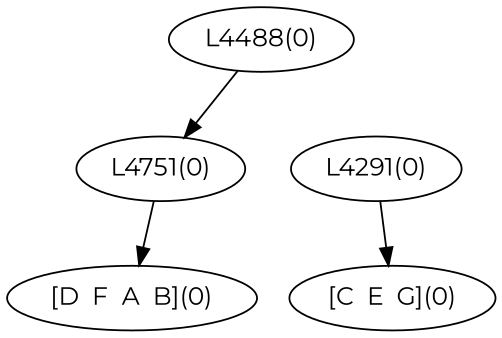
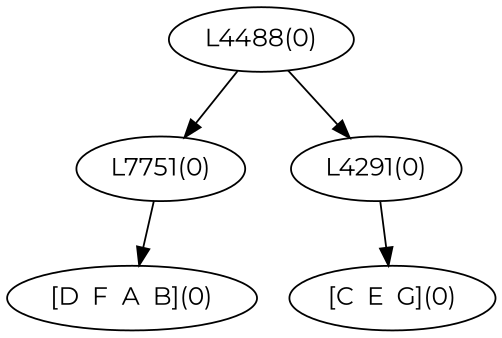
none -> (313, 97)
(161, 169) -> (161, 169)
